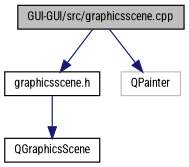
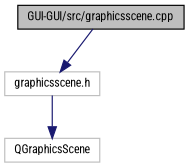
(52, 84) -> (52, 84)
(151, 84) -> none
(52, 150) -> (52, 150)
